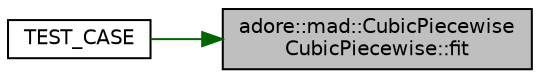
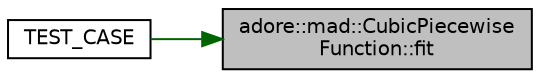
(377, 39) -> (377, 39)
